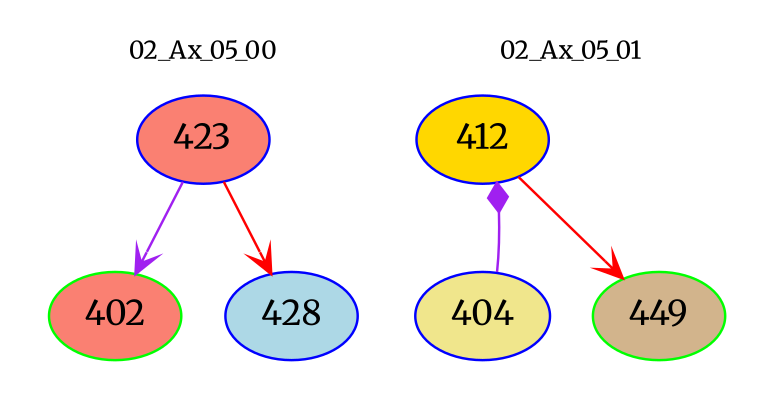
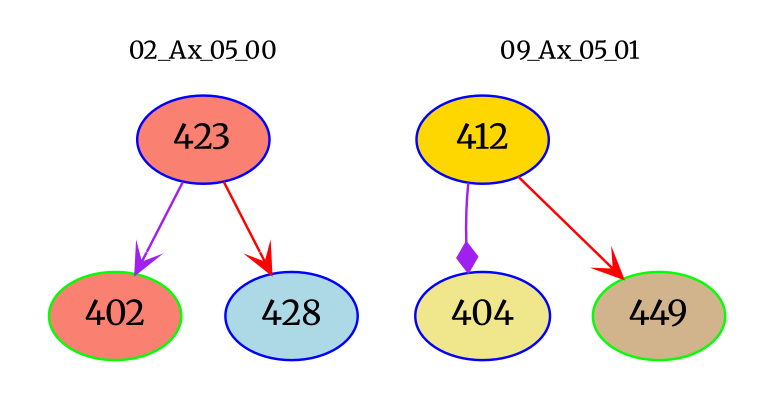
(571, 53) -> (571, 53)
(499, 242) -> (466, 213)
